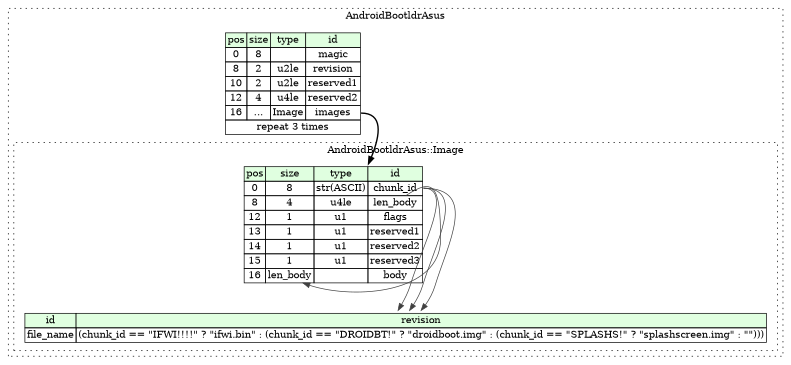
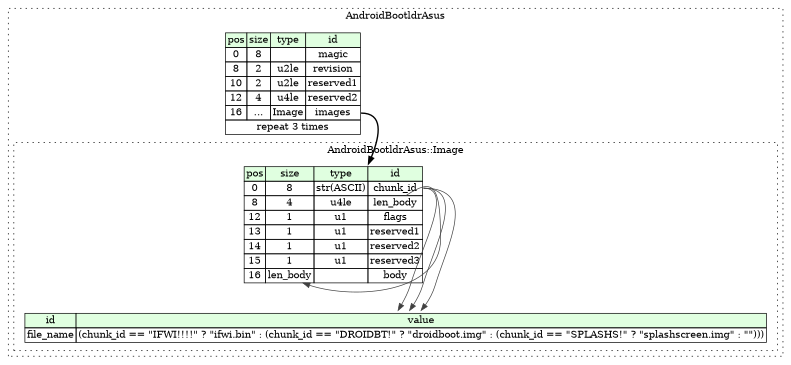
(421, 320) -> (421, 320)
